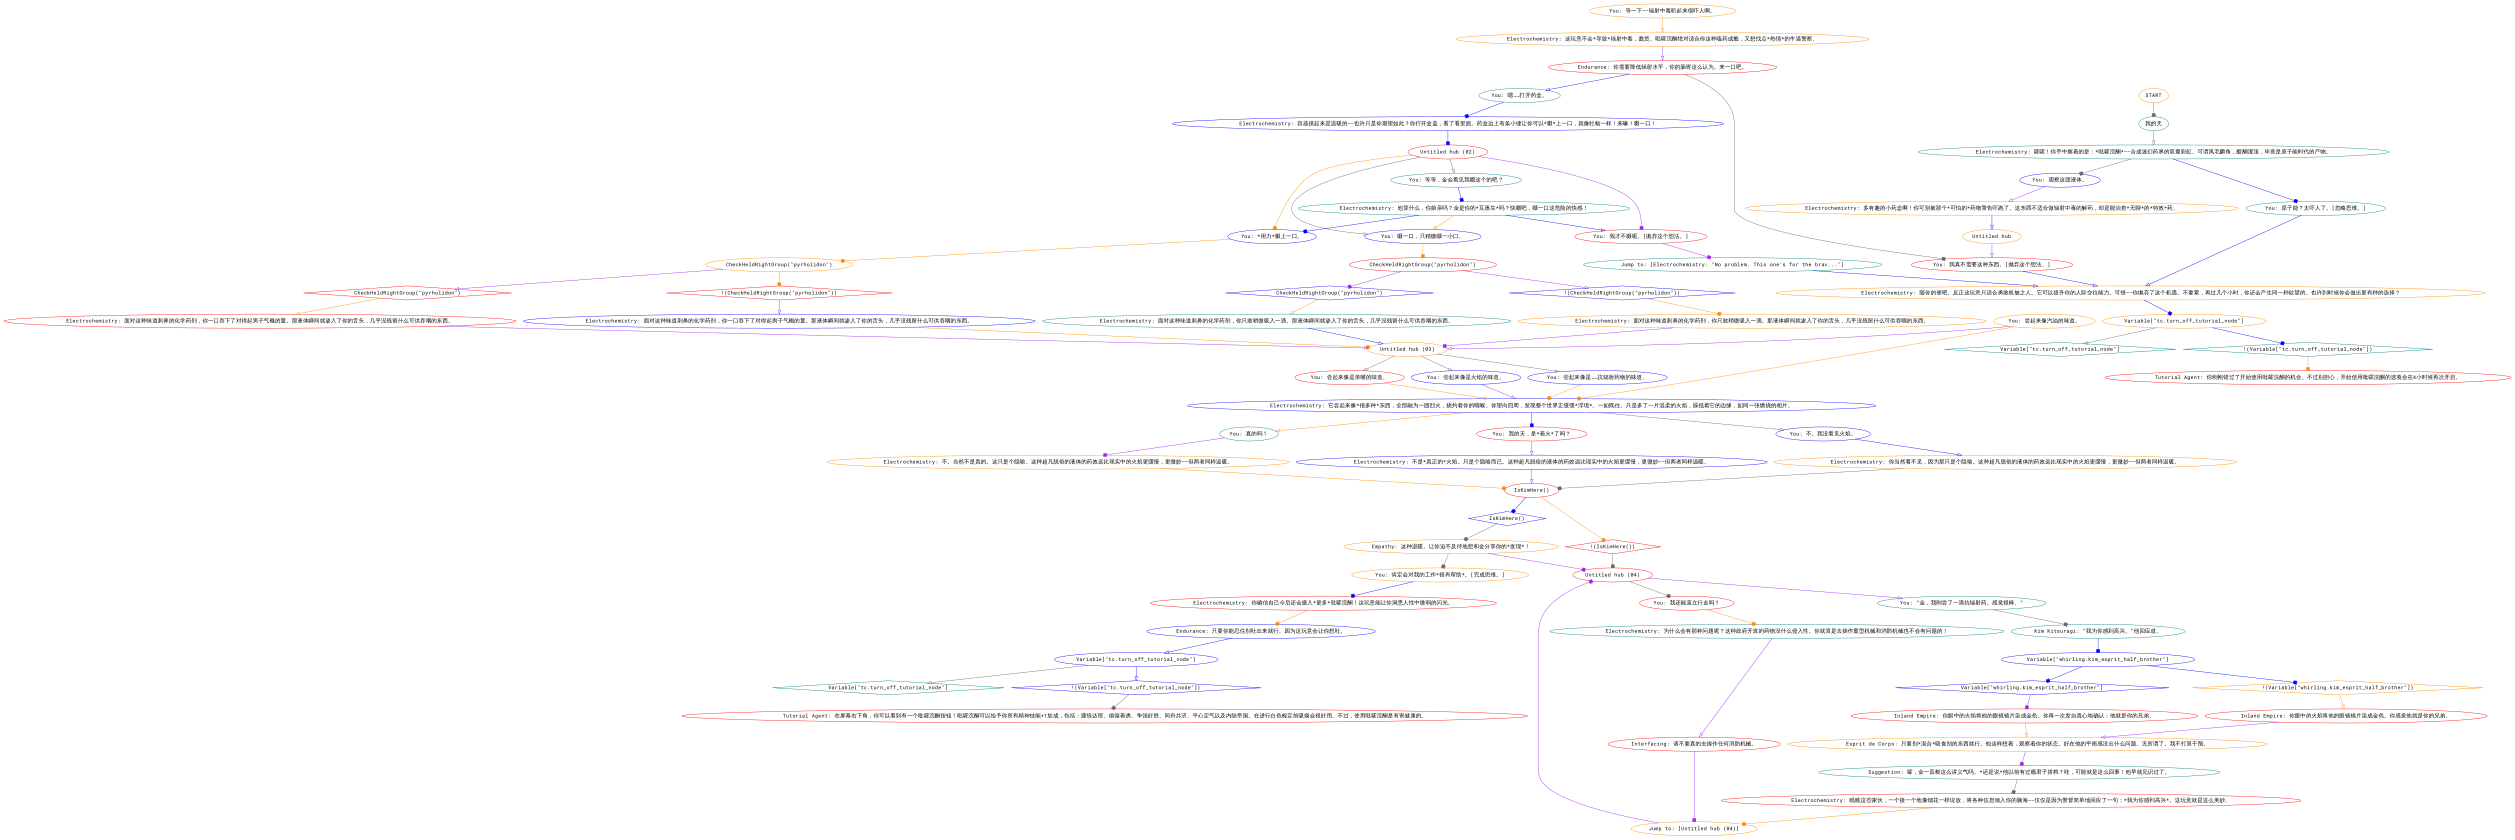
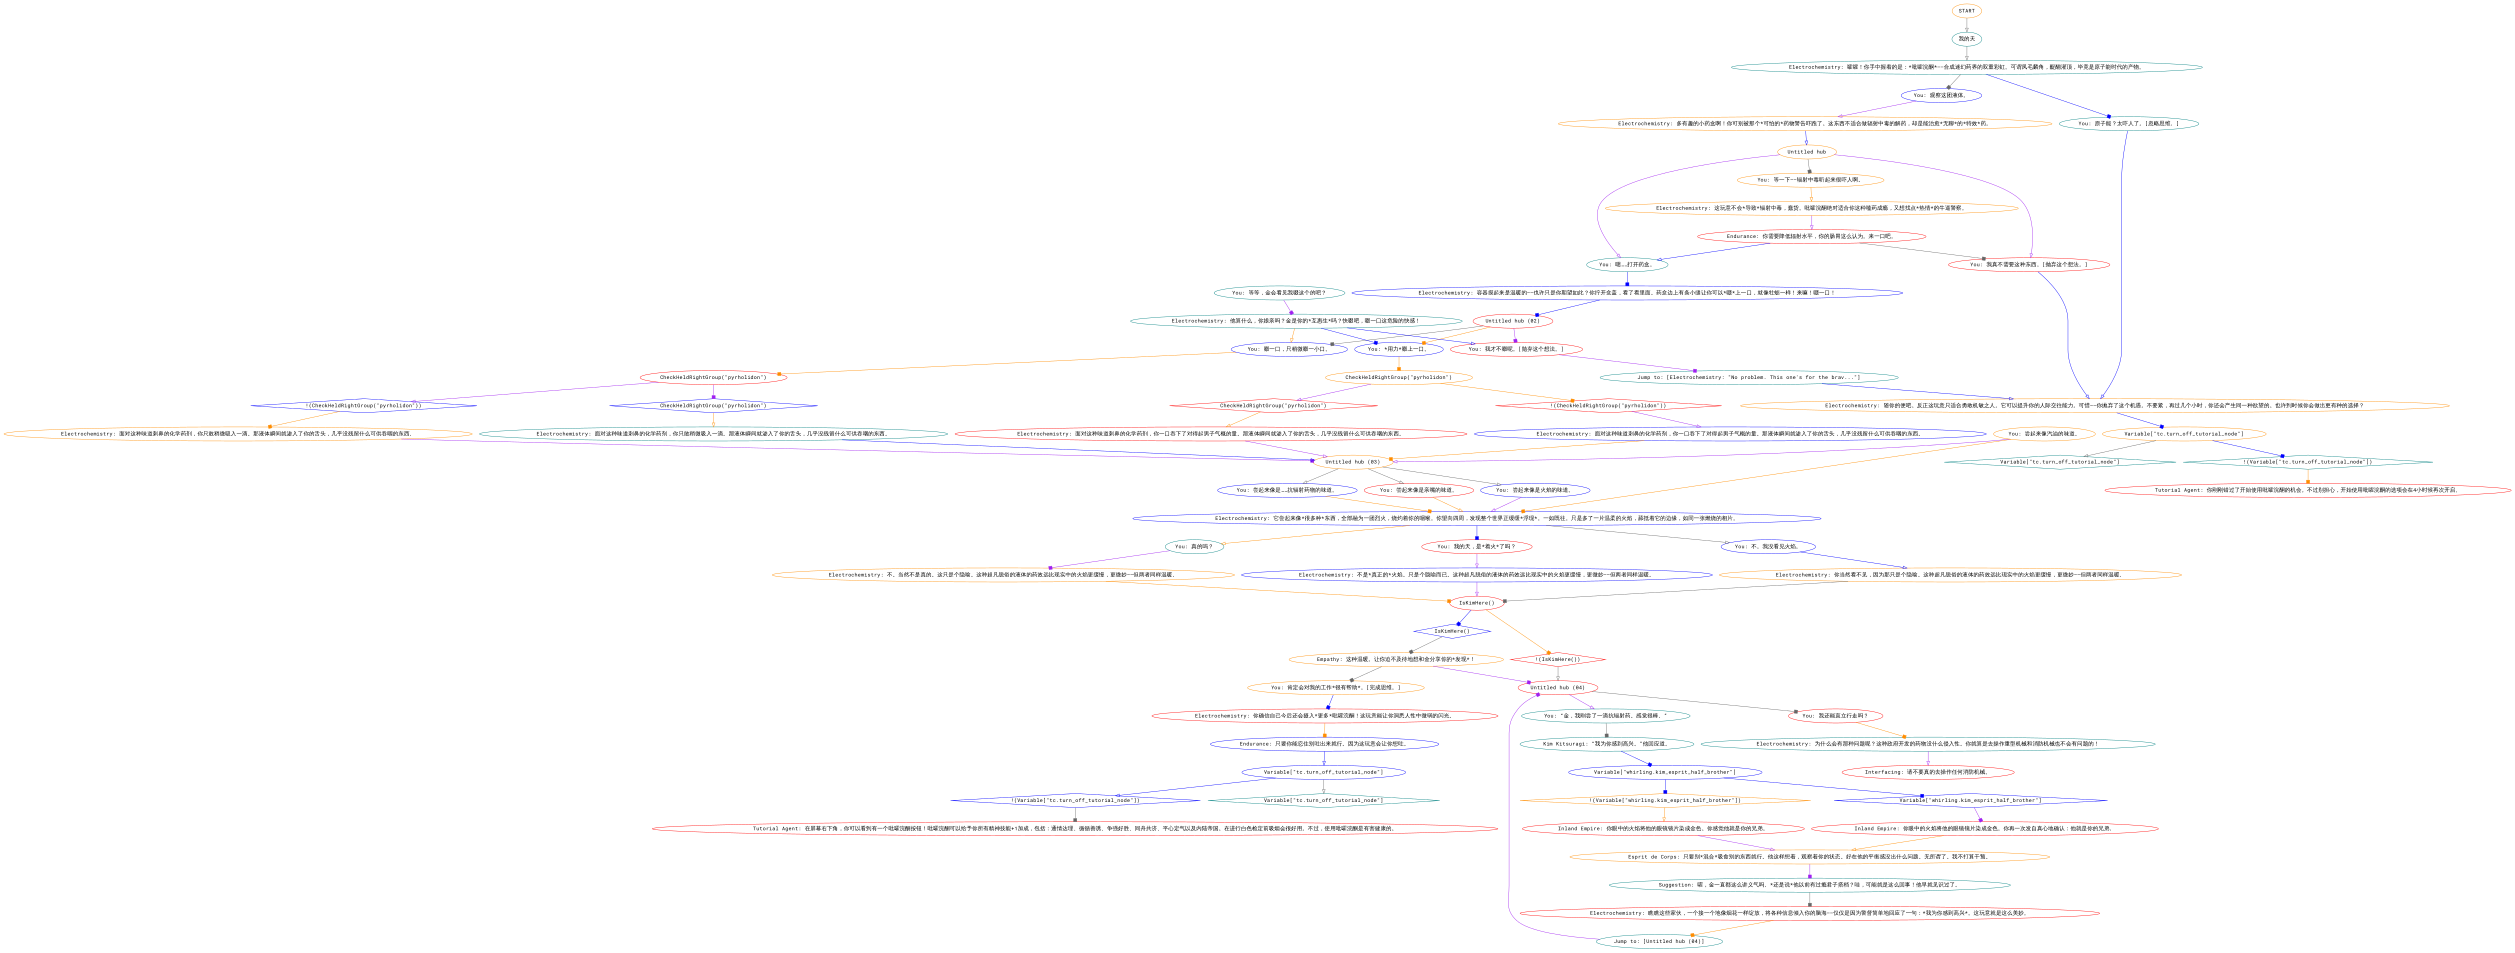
(2154, 108) -> (1967, 23)
(1451, 164) -> none
none -> (1809, 164)
none -> (1658, 175)
(1313, 188) -> (1420, 334)
(1460, 192) -> (1287, 305)
(1613, 559) -> (1558, 672)
(1694, 784) -> none
(1694, 829) -> (1659, 942)
